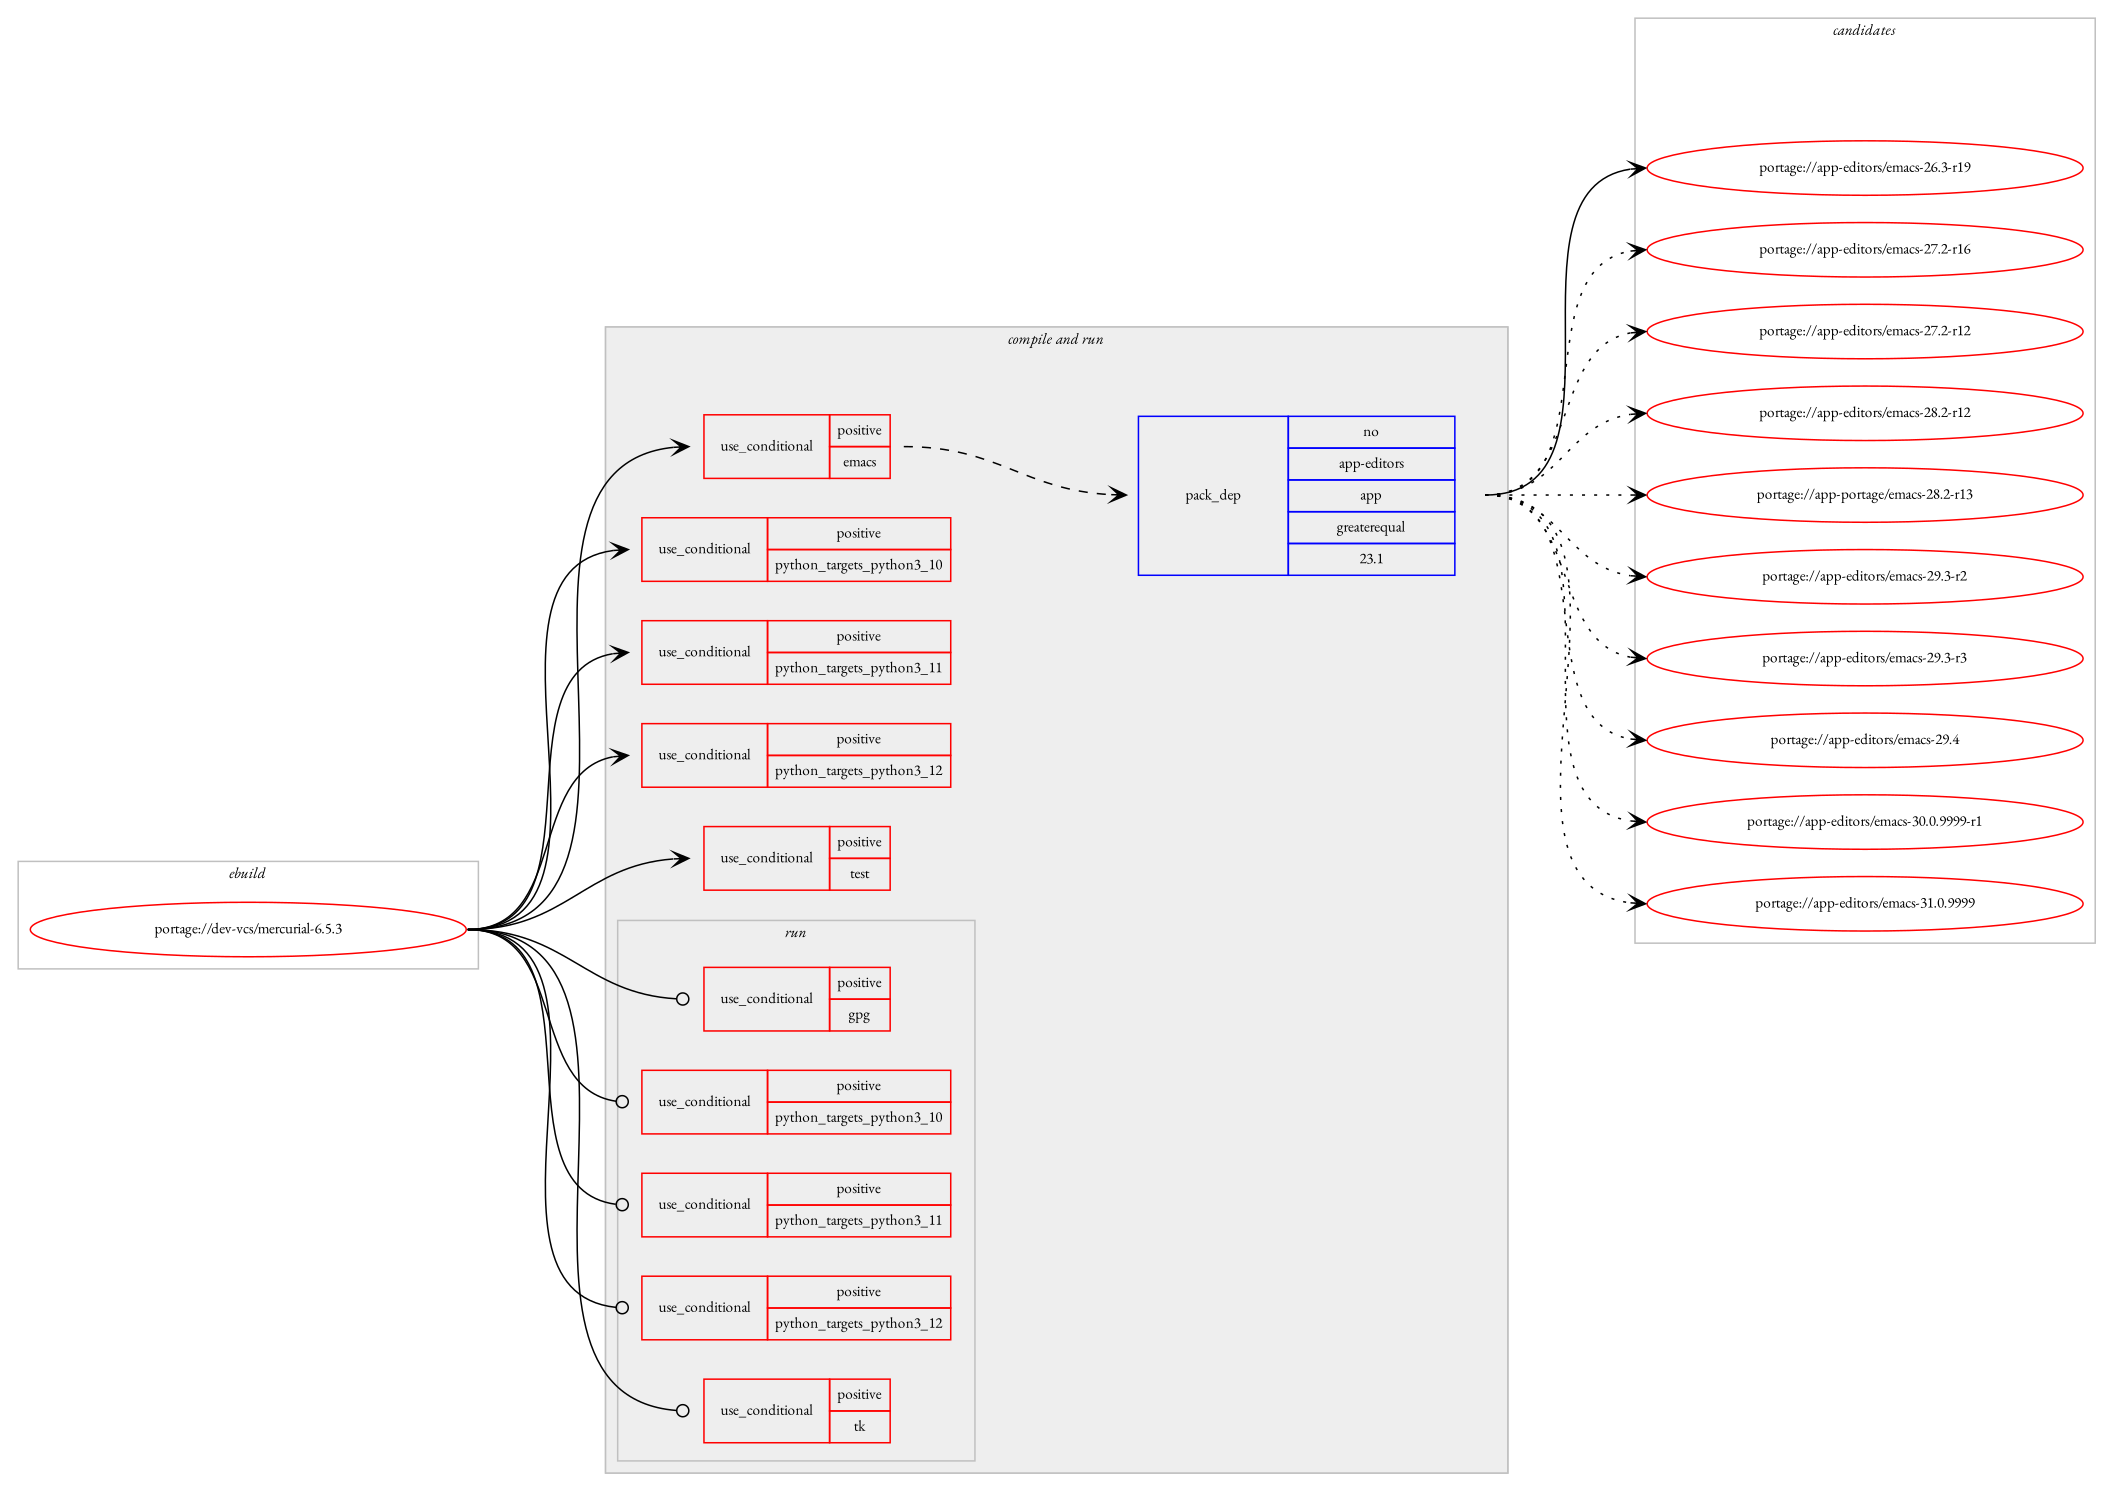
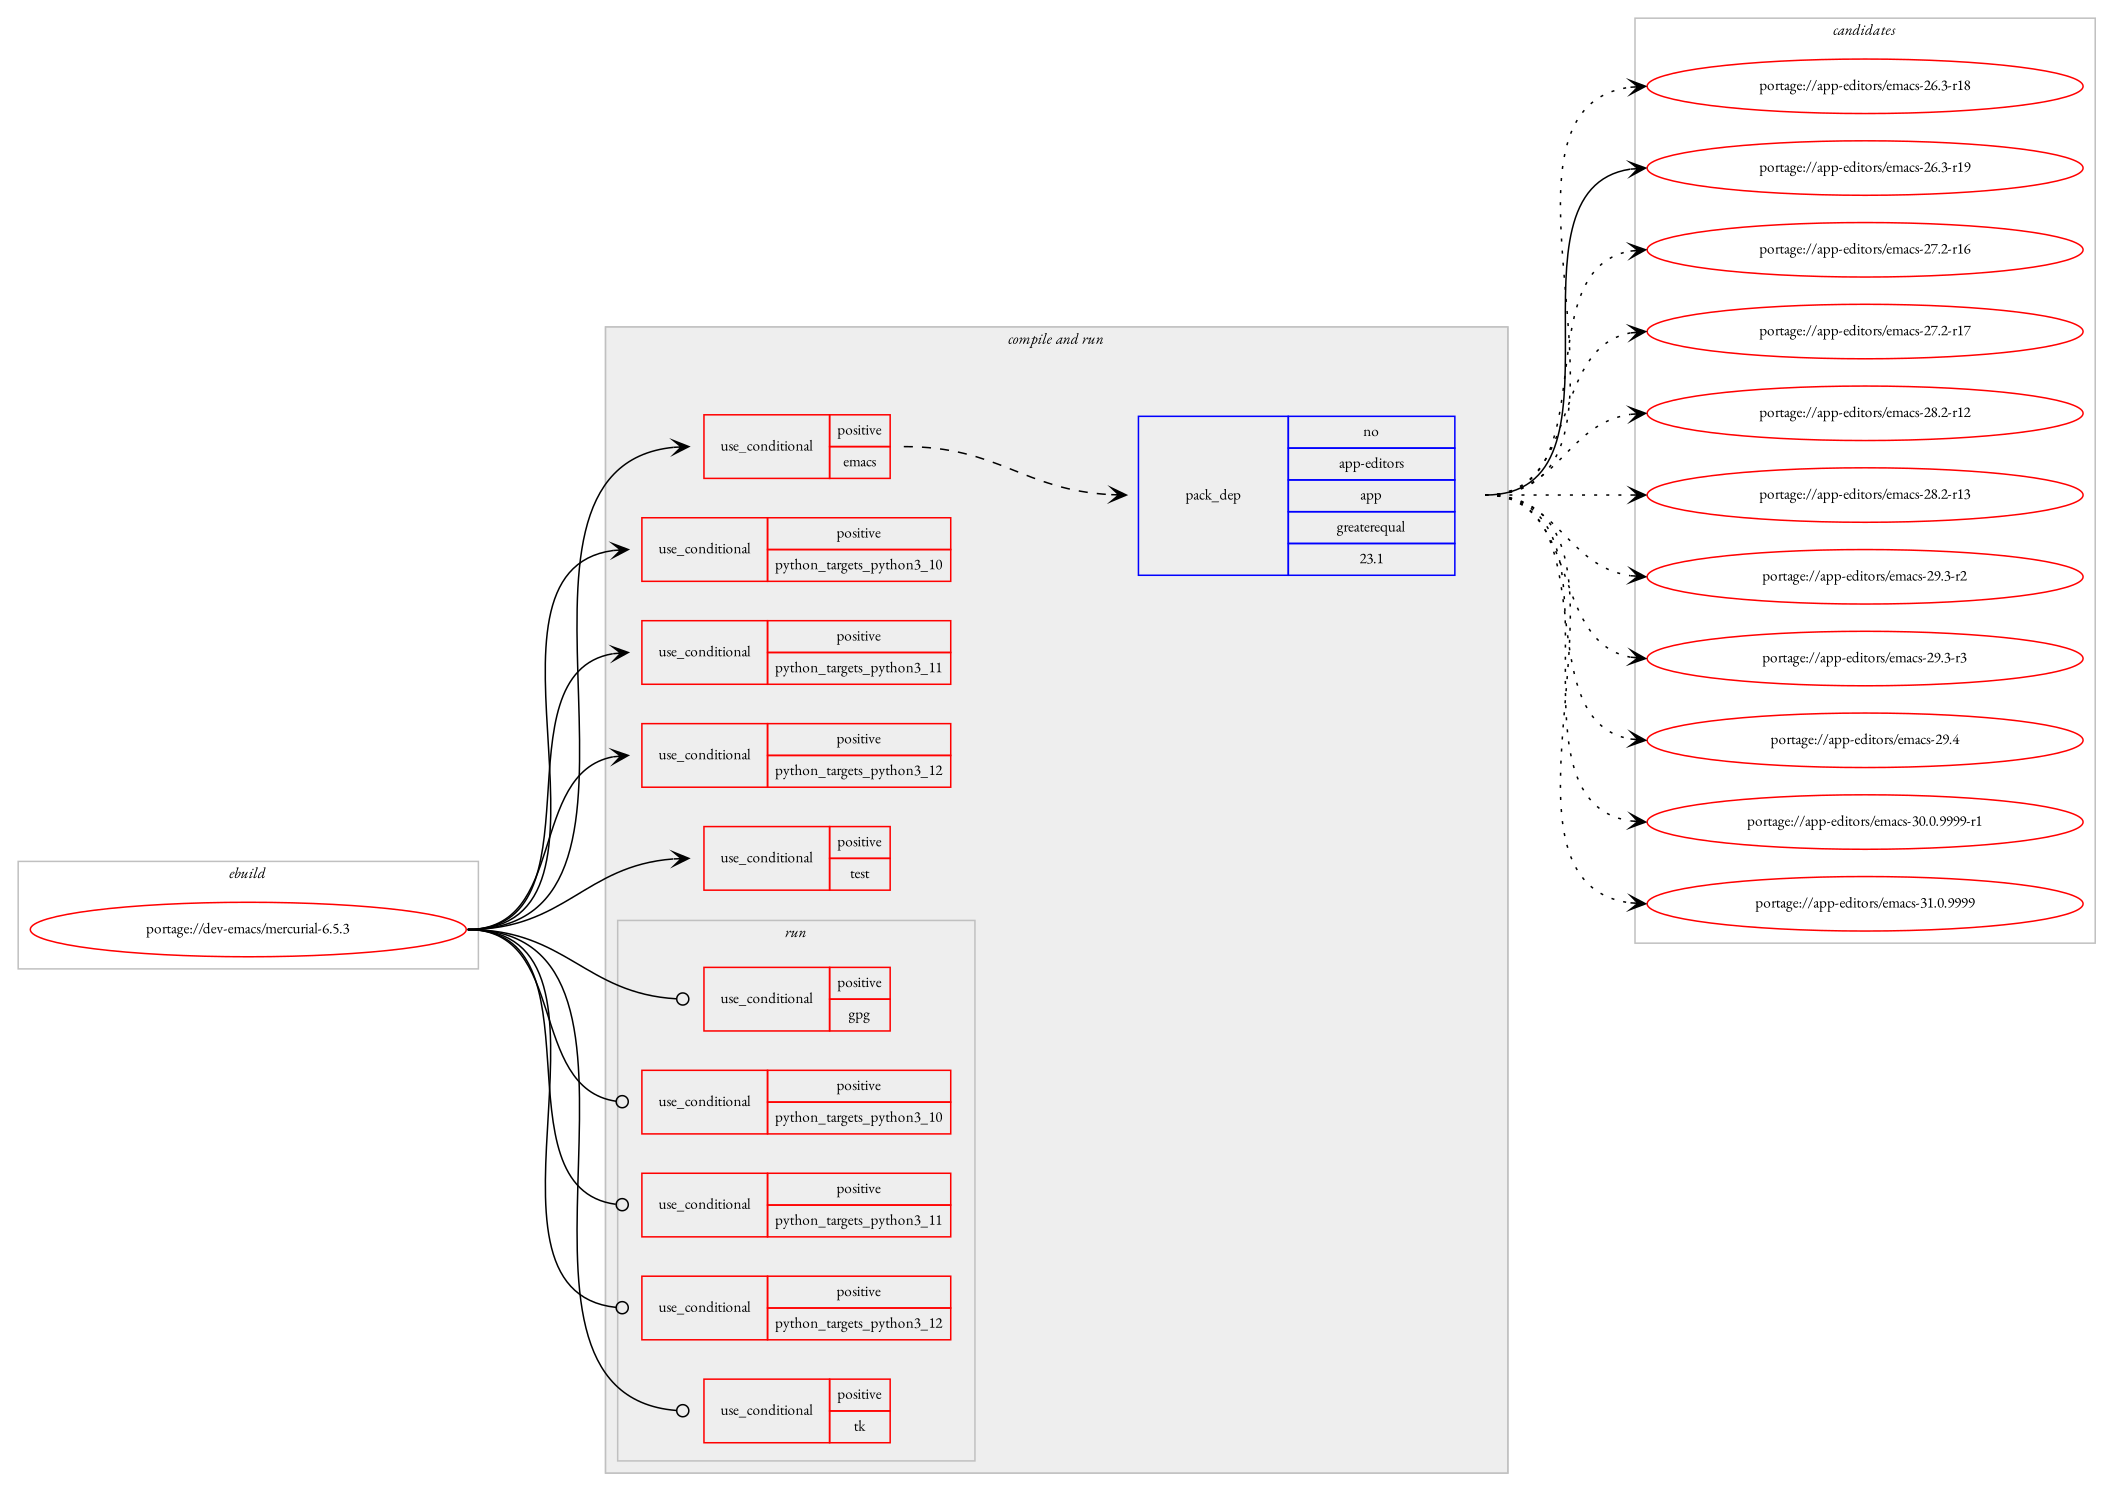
none -> (1865, 86)
(1865, 332) -> (1865, 332)
(1865, 495) -> (1865, 495)
(248, 930) -> (248, 930)
